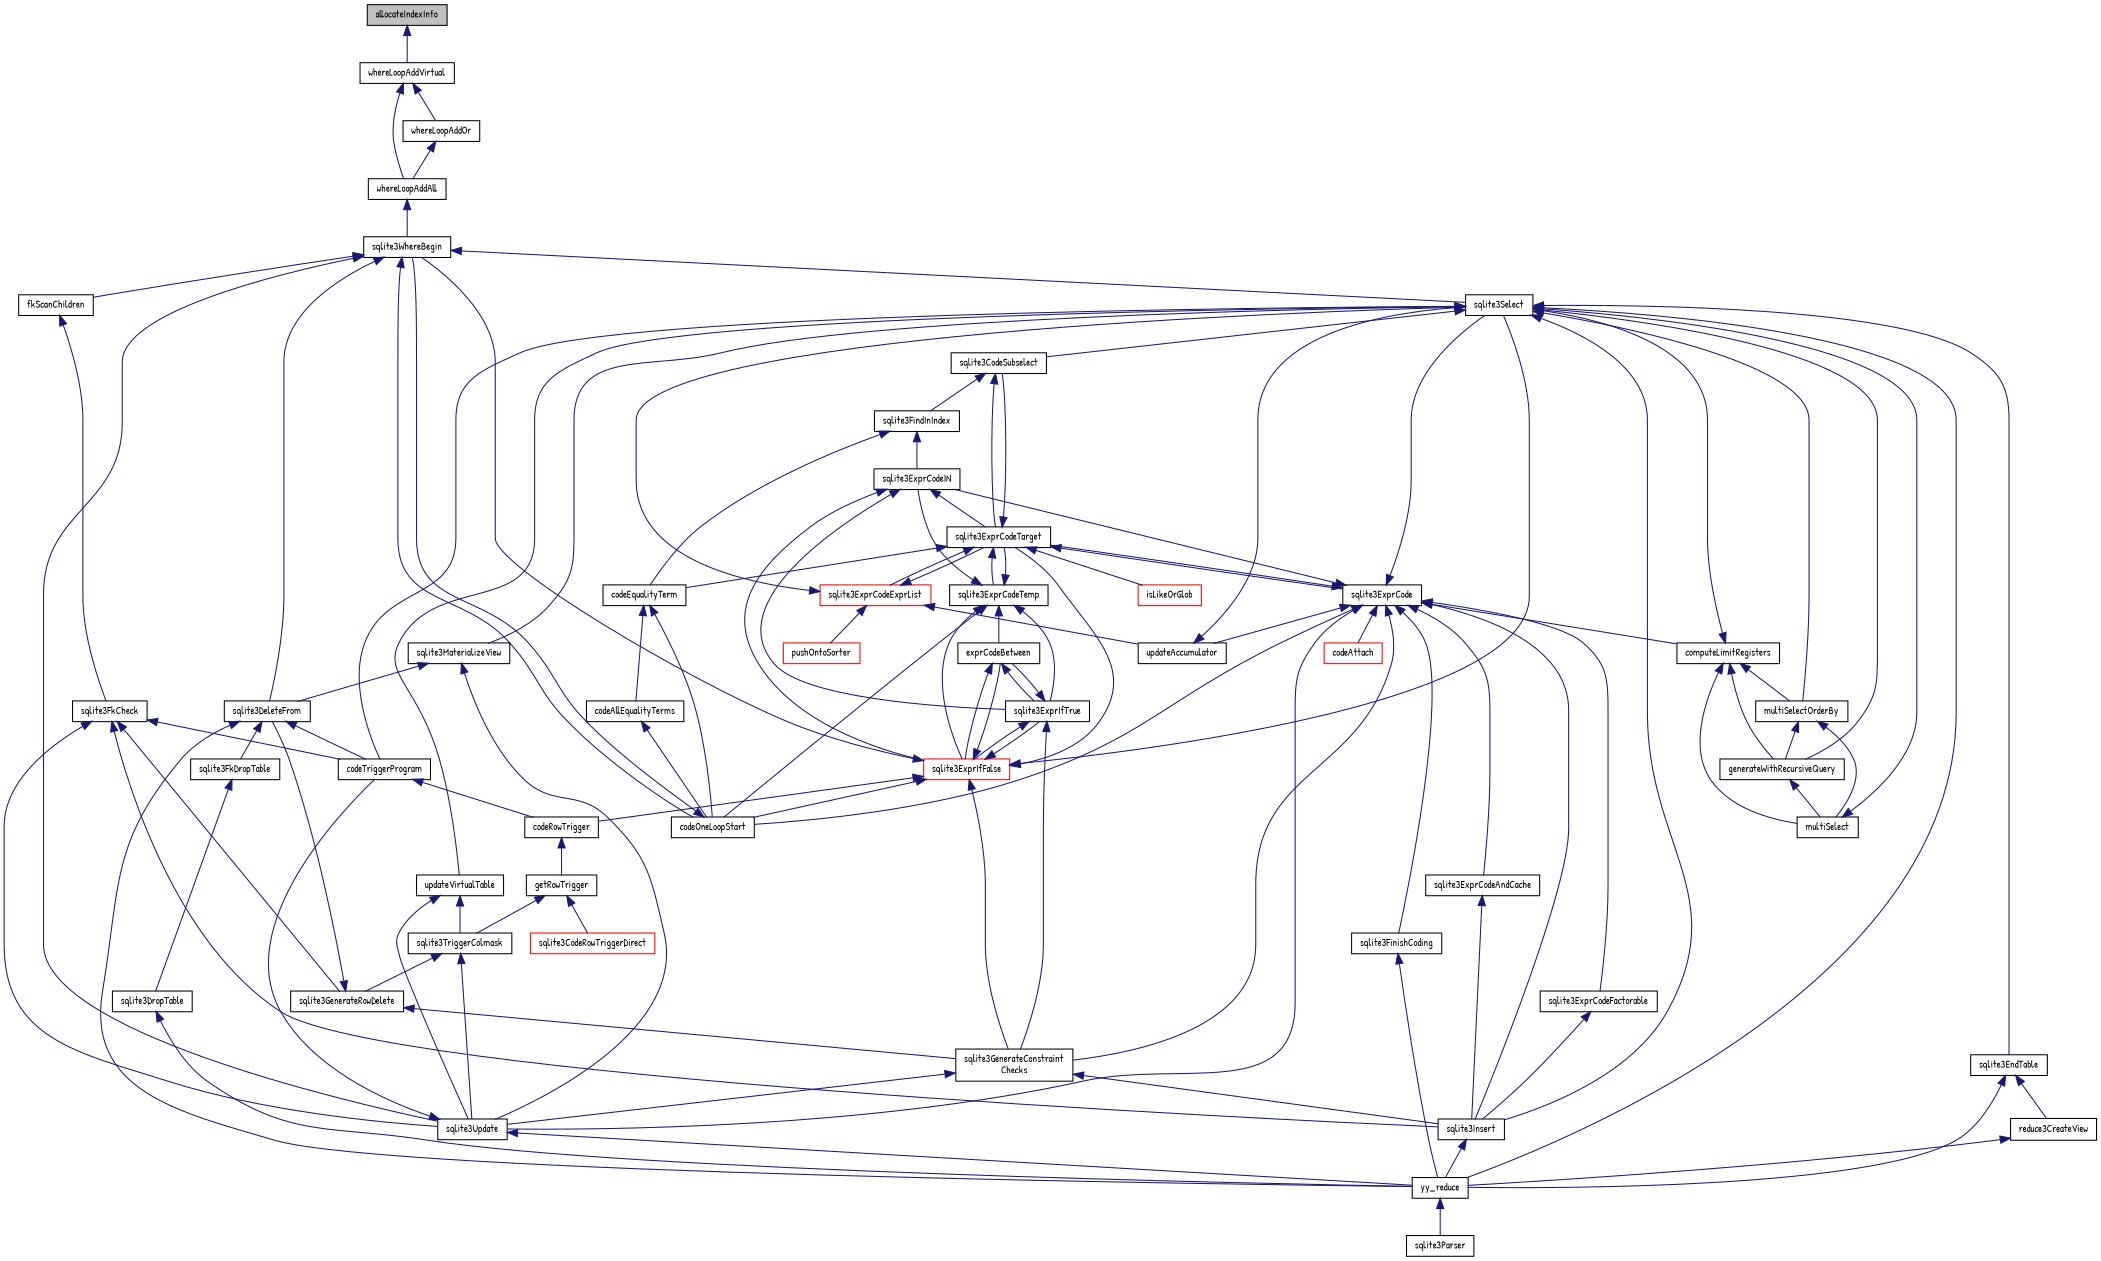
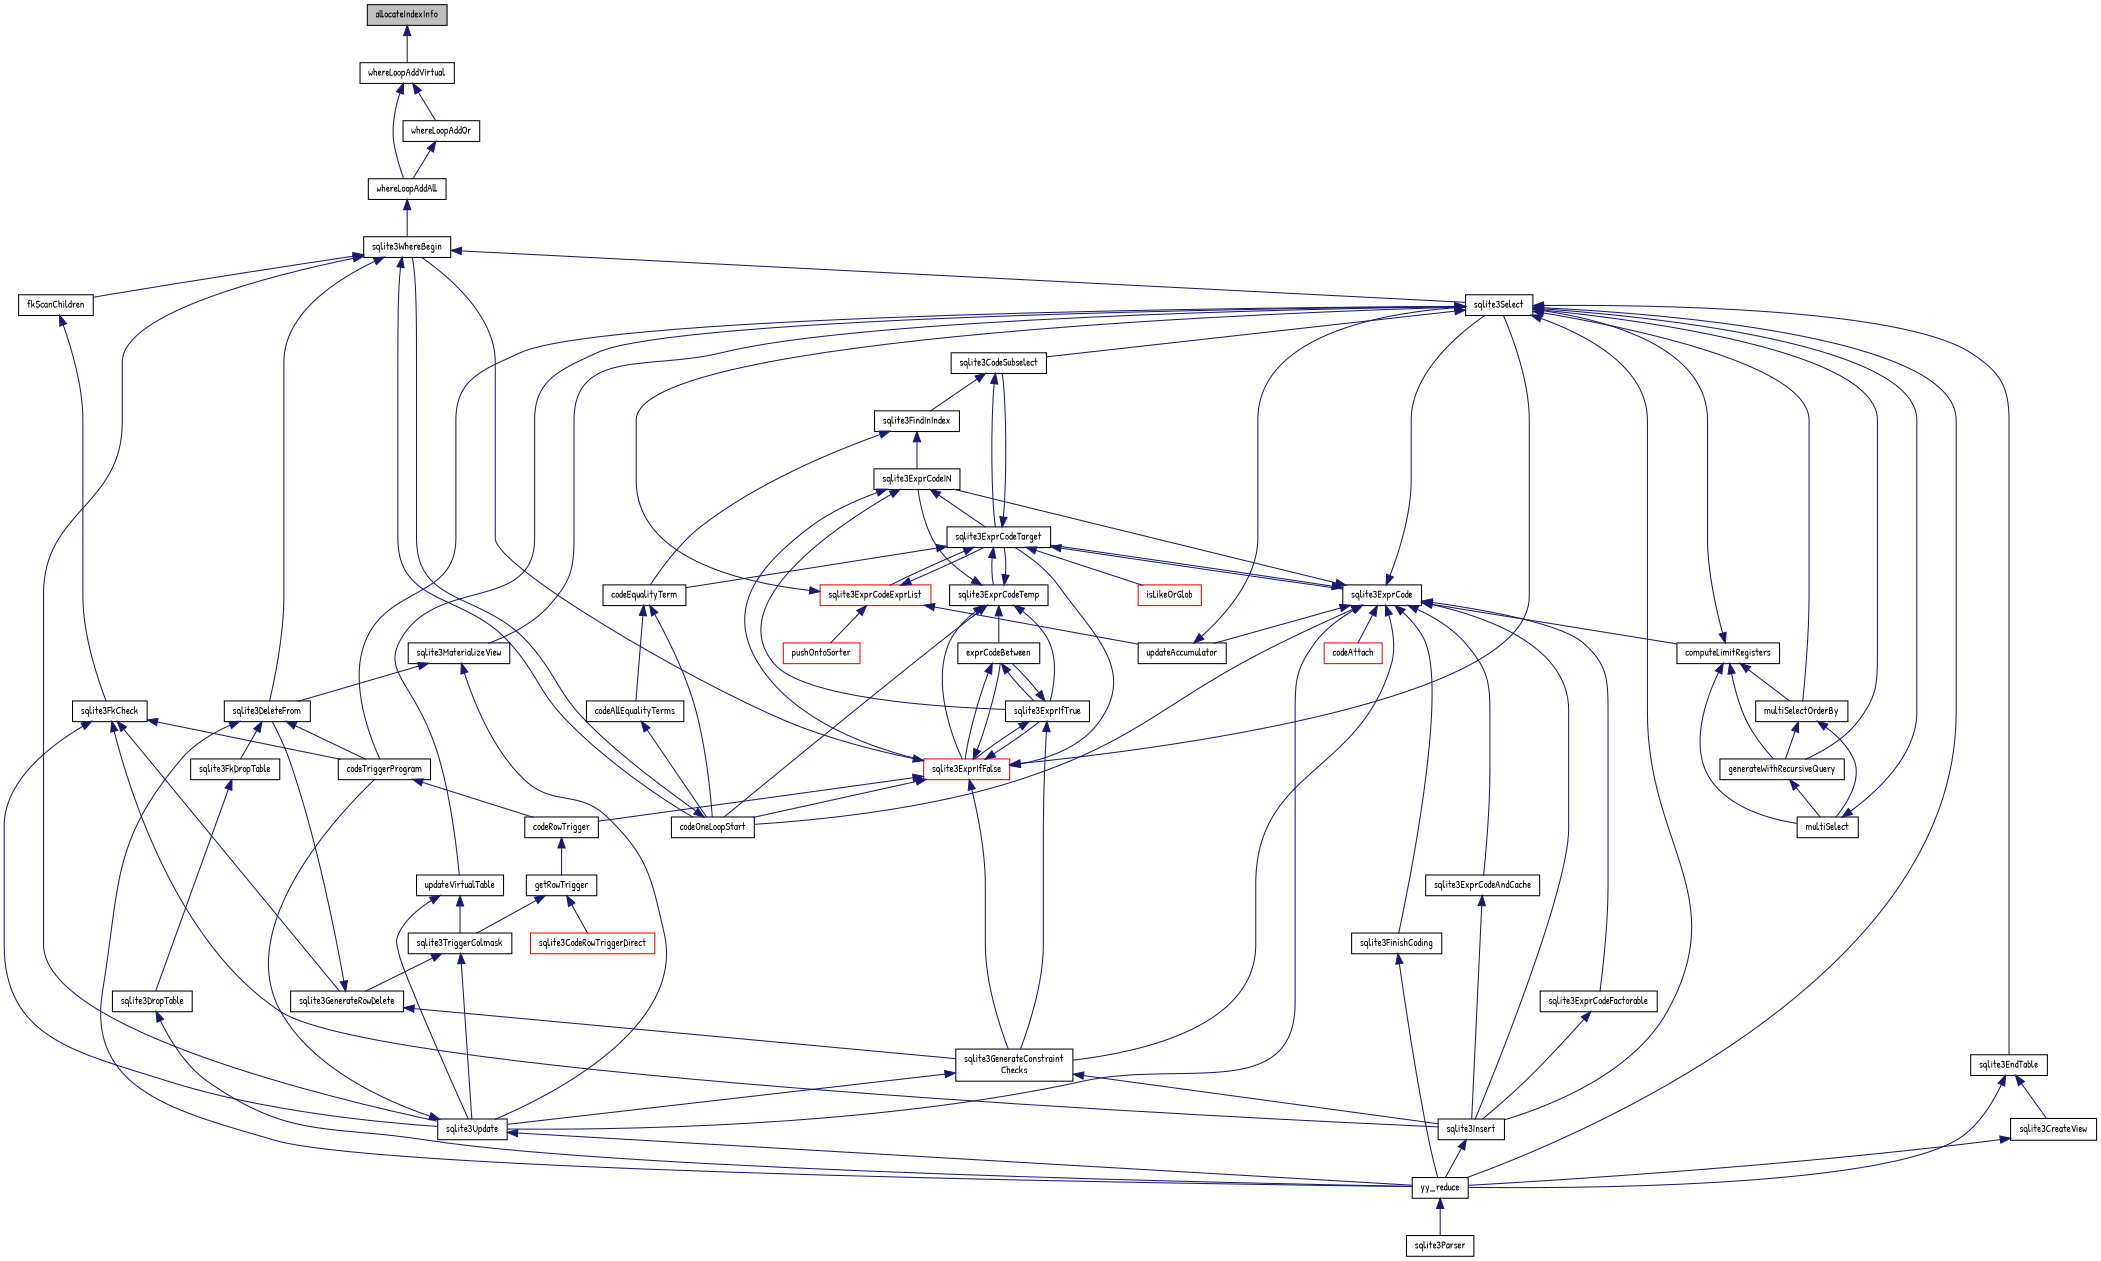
(2054, 1129) -> (2054, 1129)
